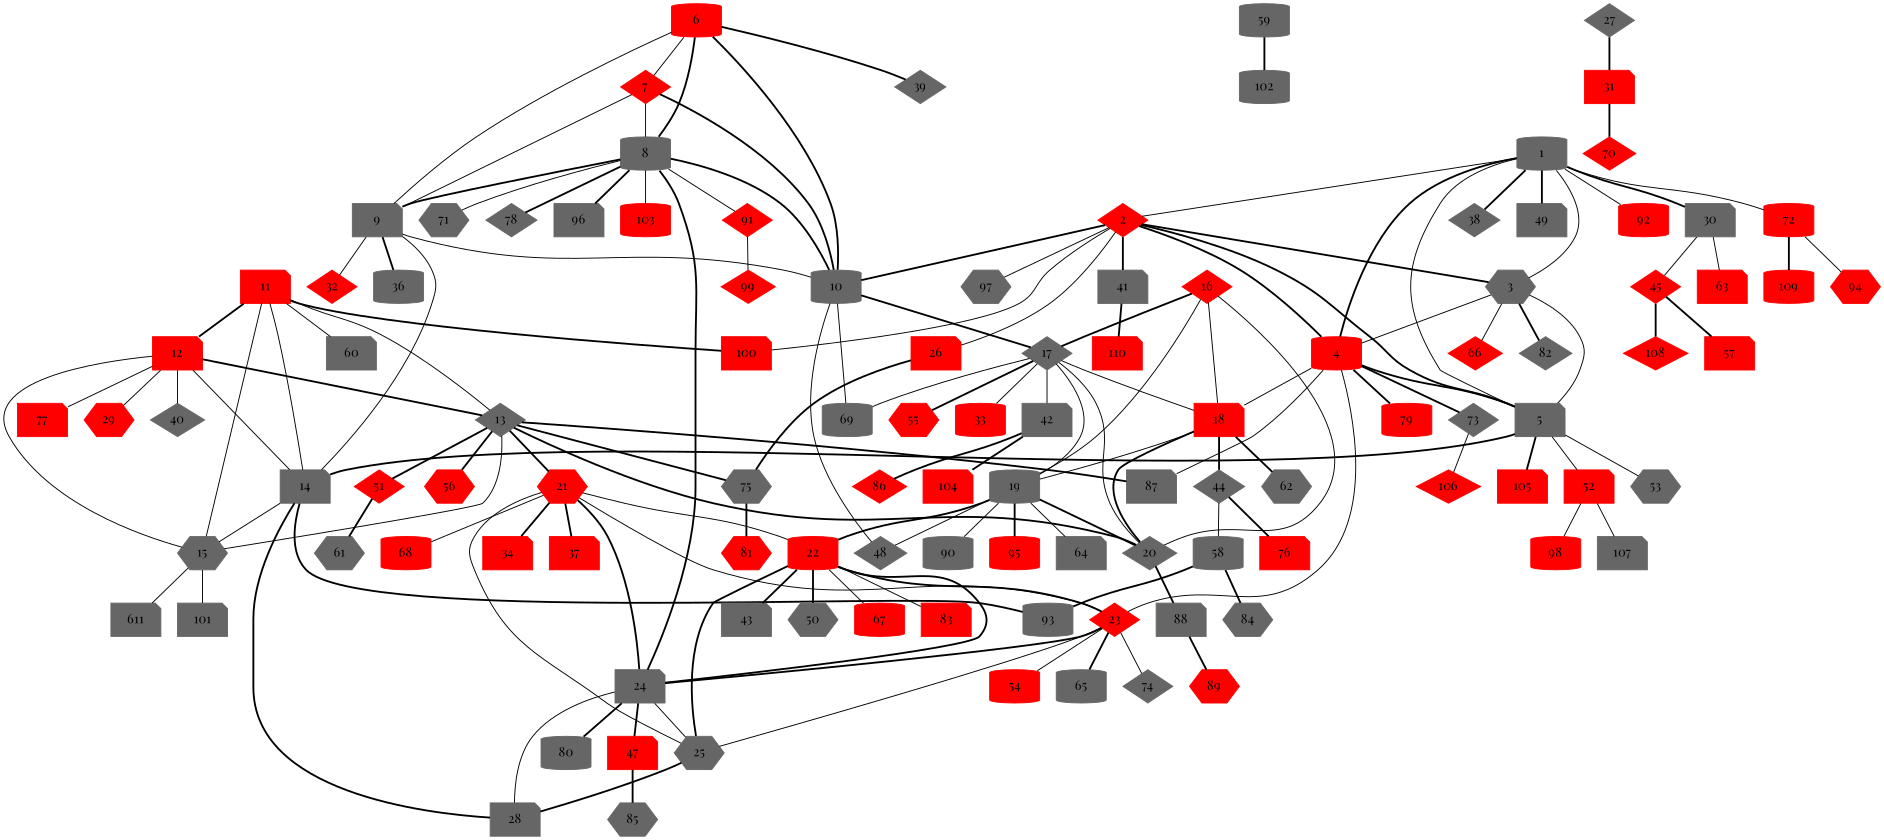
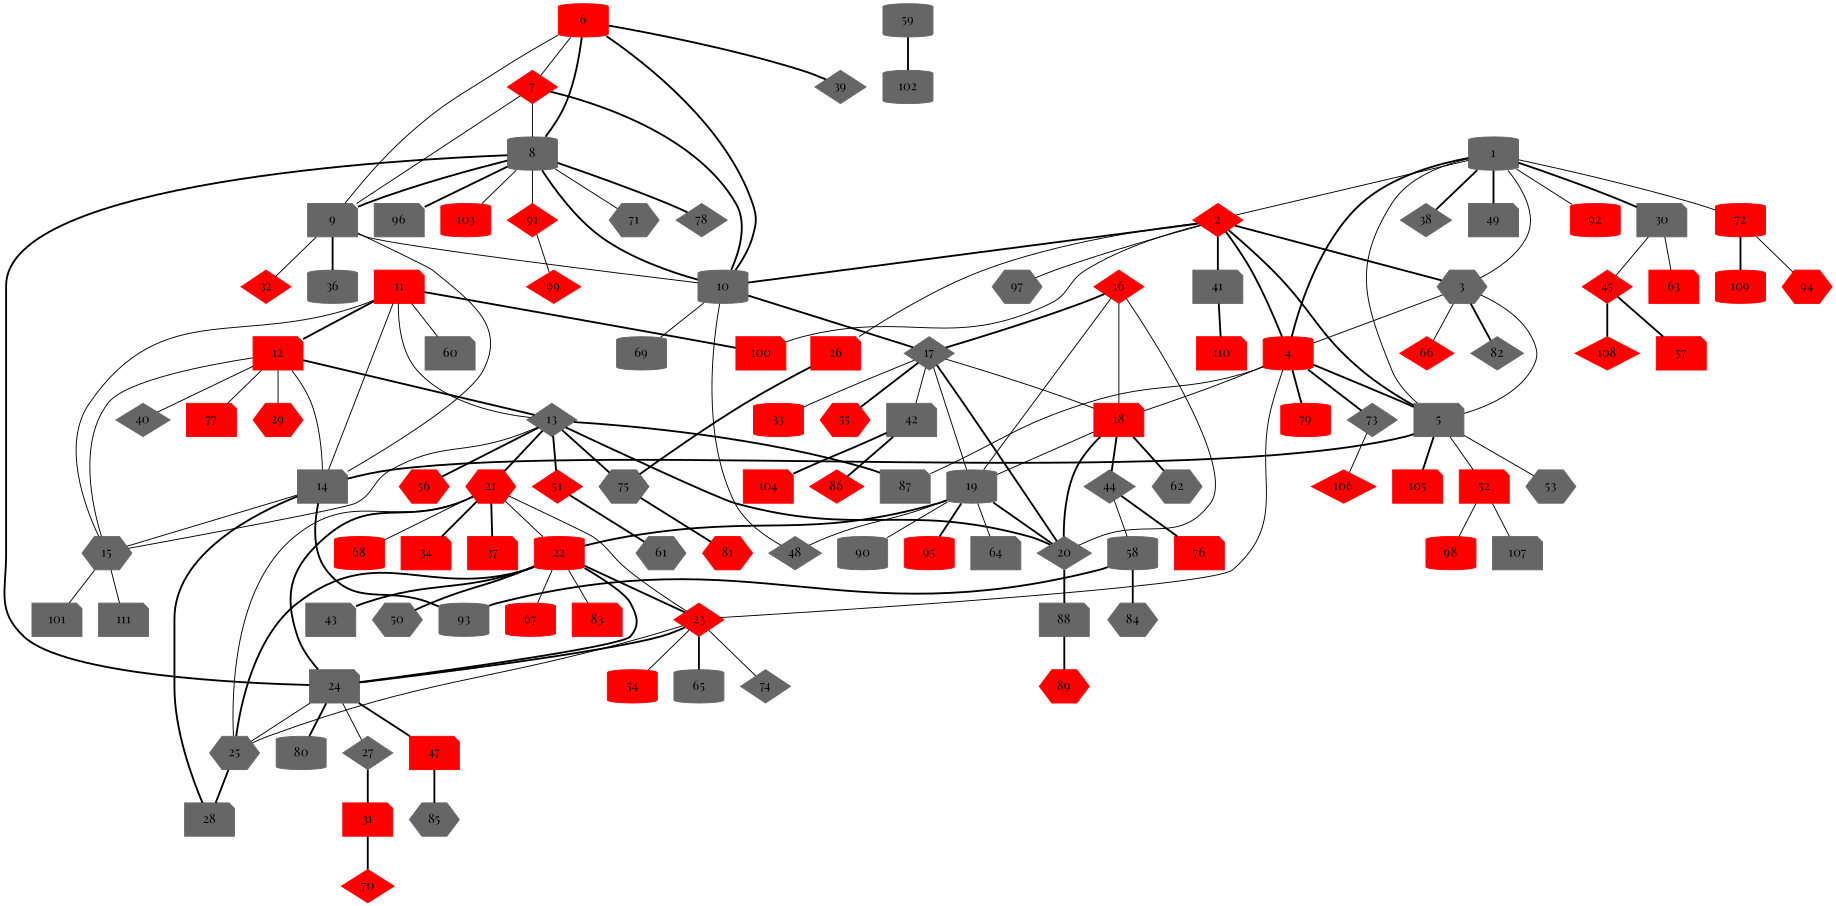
(950, 380) -> none
(1104, 450) -> (985, 435)
(136, 620) -> (124, 620)
(541, 727) -> (352, 722)
